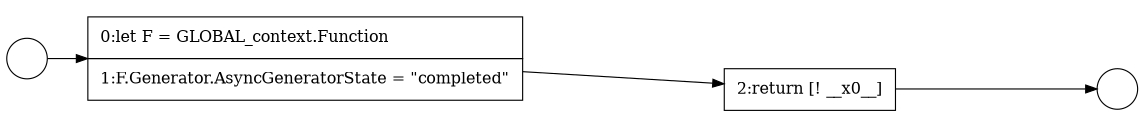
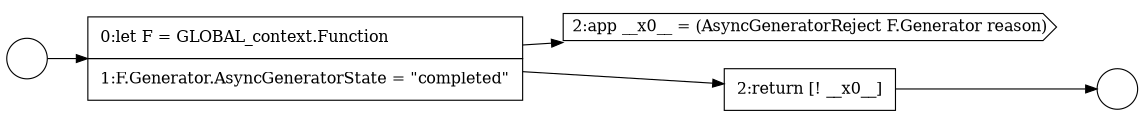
none -> (810, 27)
